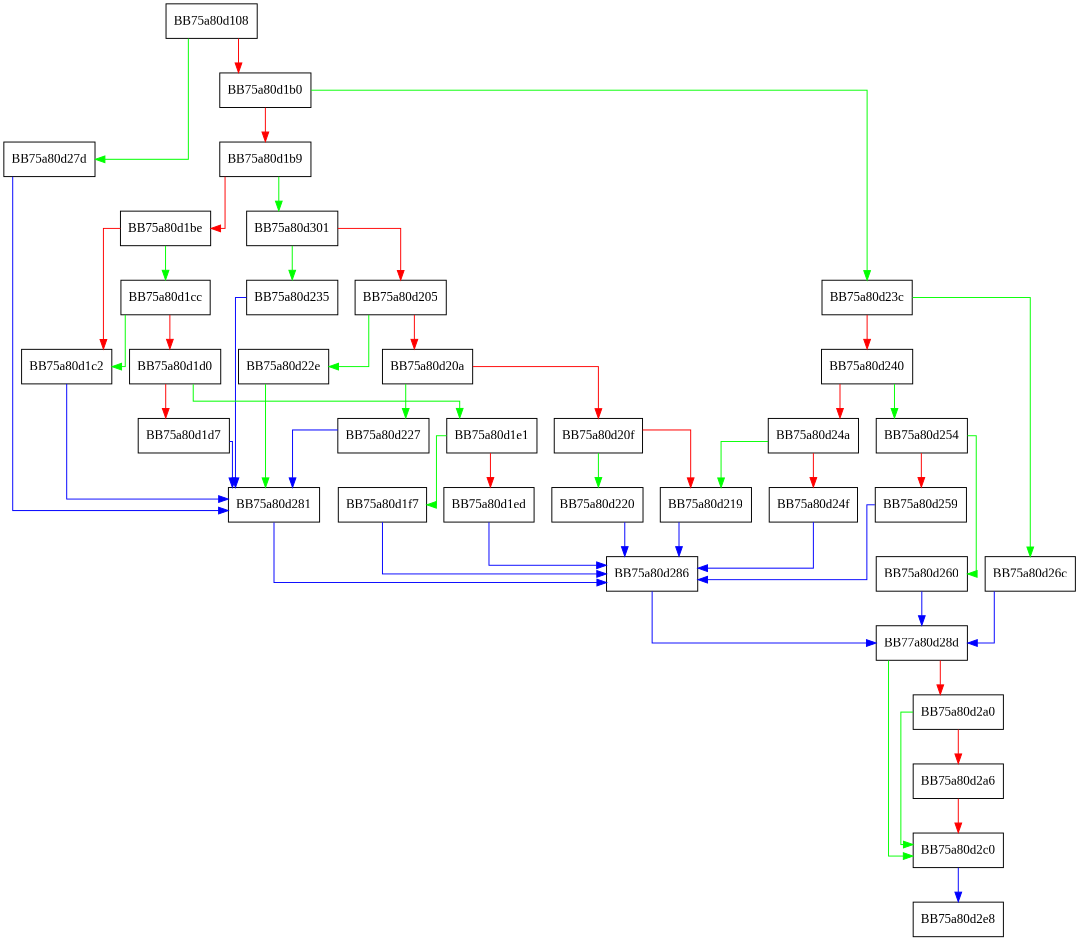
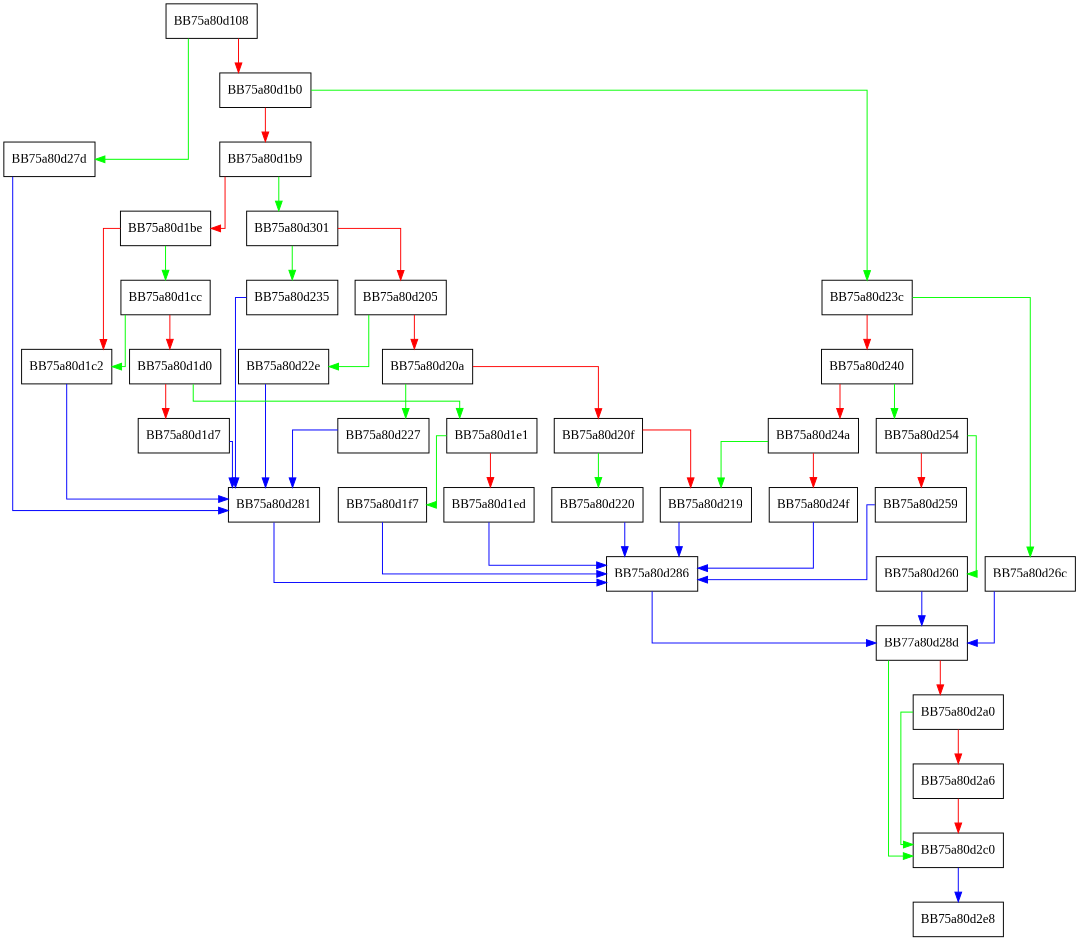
(266, 431) -> (266, 431)
